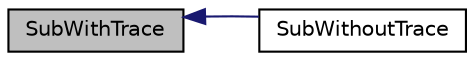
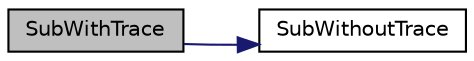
(232, 16) -> (211, 45)
